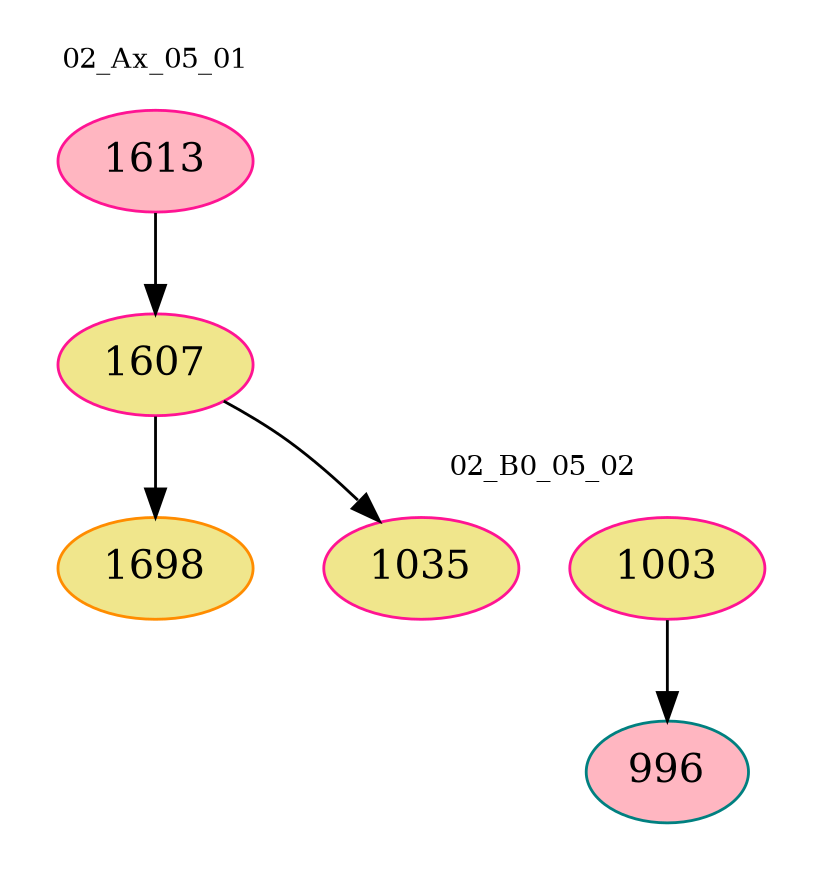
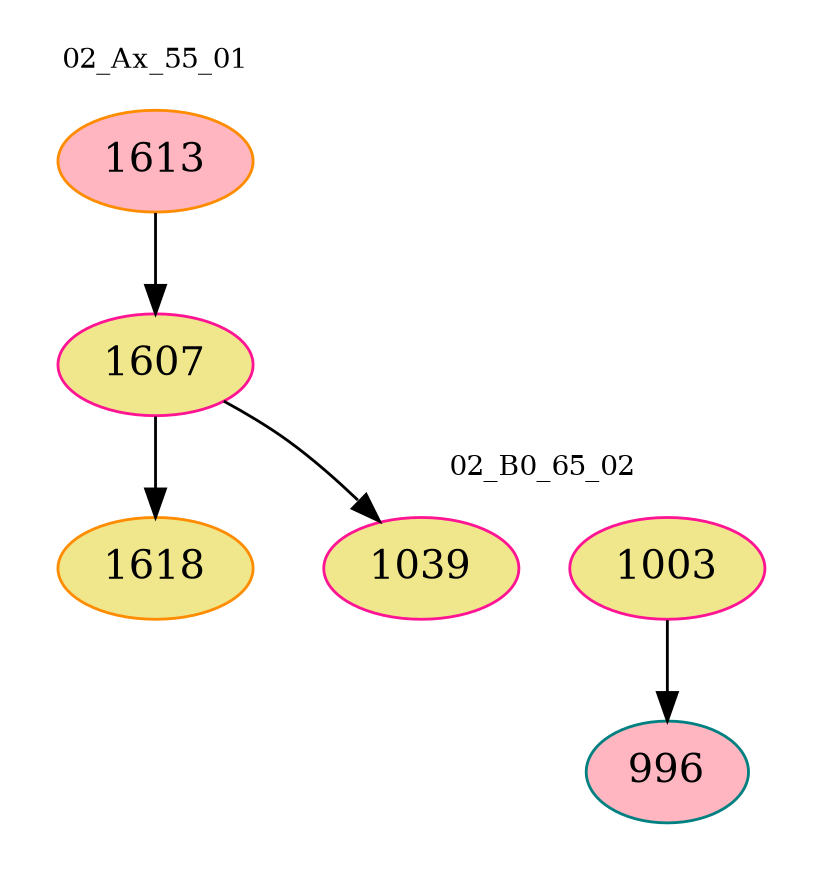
(156, 61) -> (156, 61)
(156, 161) -> (156, 161)
(543, 468) -> (543, 468)
(156, 568) -> (156, 568)
(421, 568) -> (421, 568)
